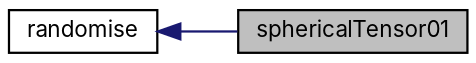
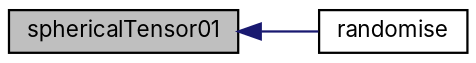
(209, 31) -> (290, 31)
